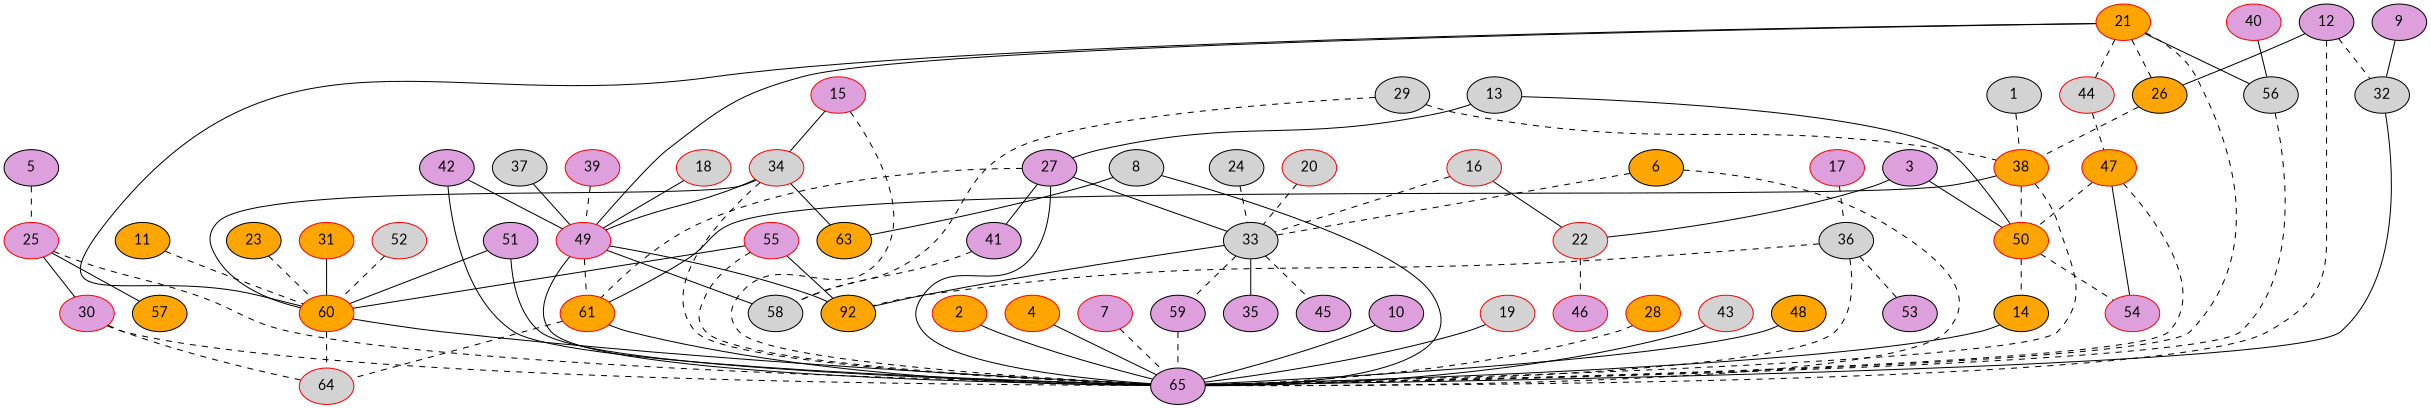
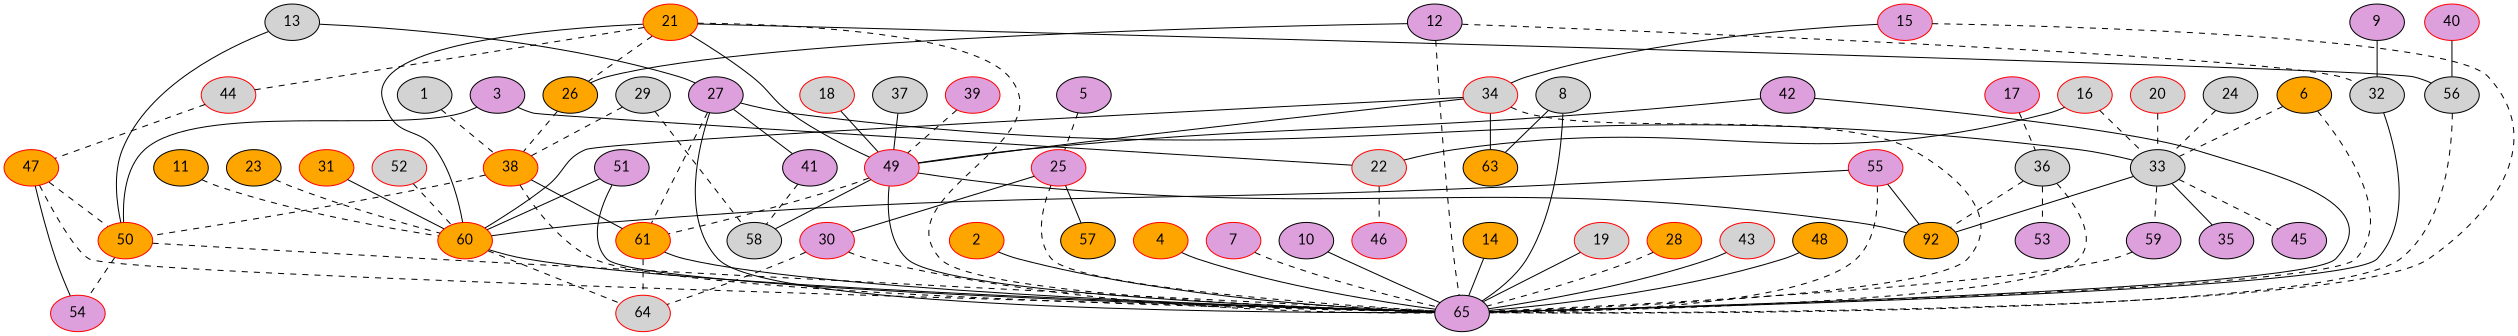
(2021, 277) -> (473, 261)
